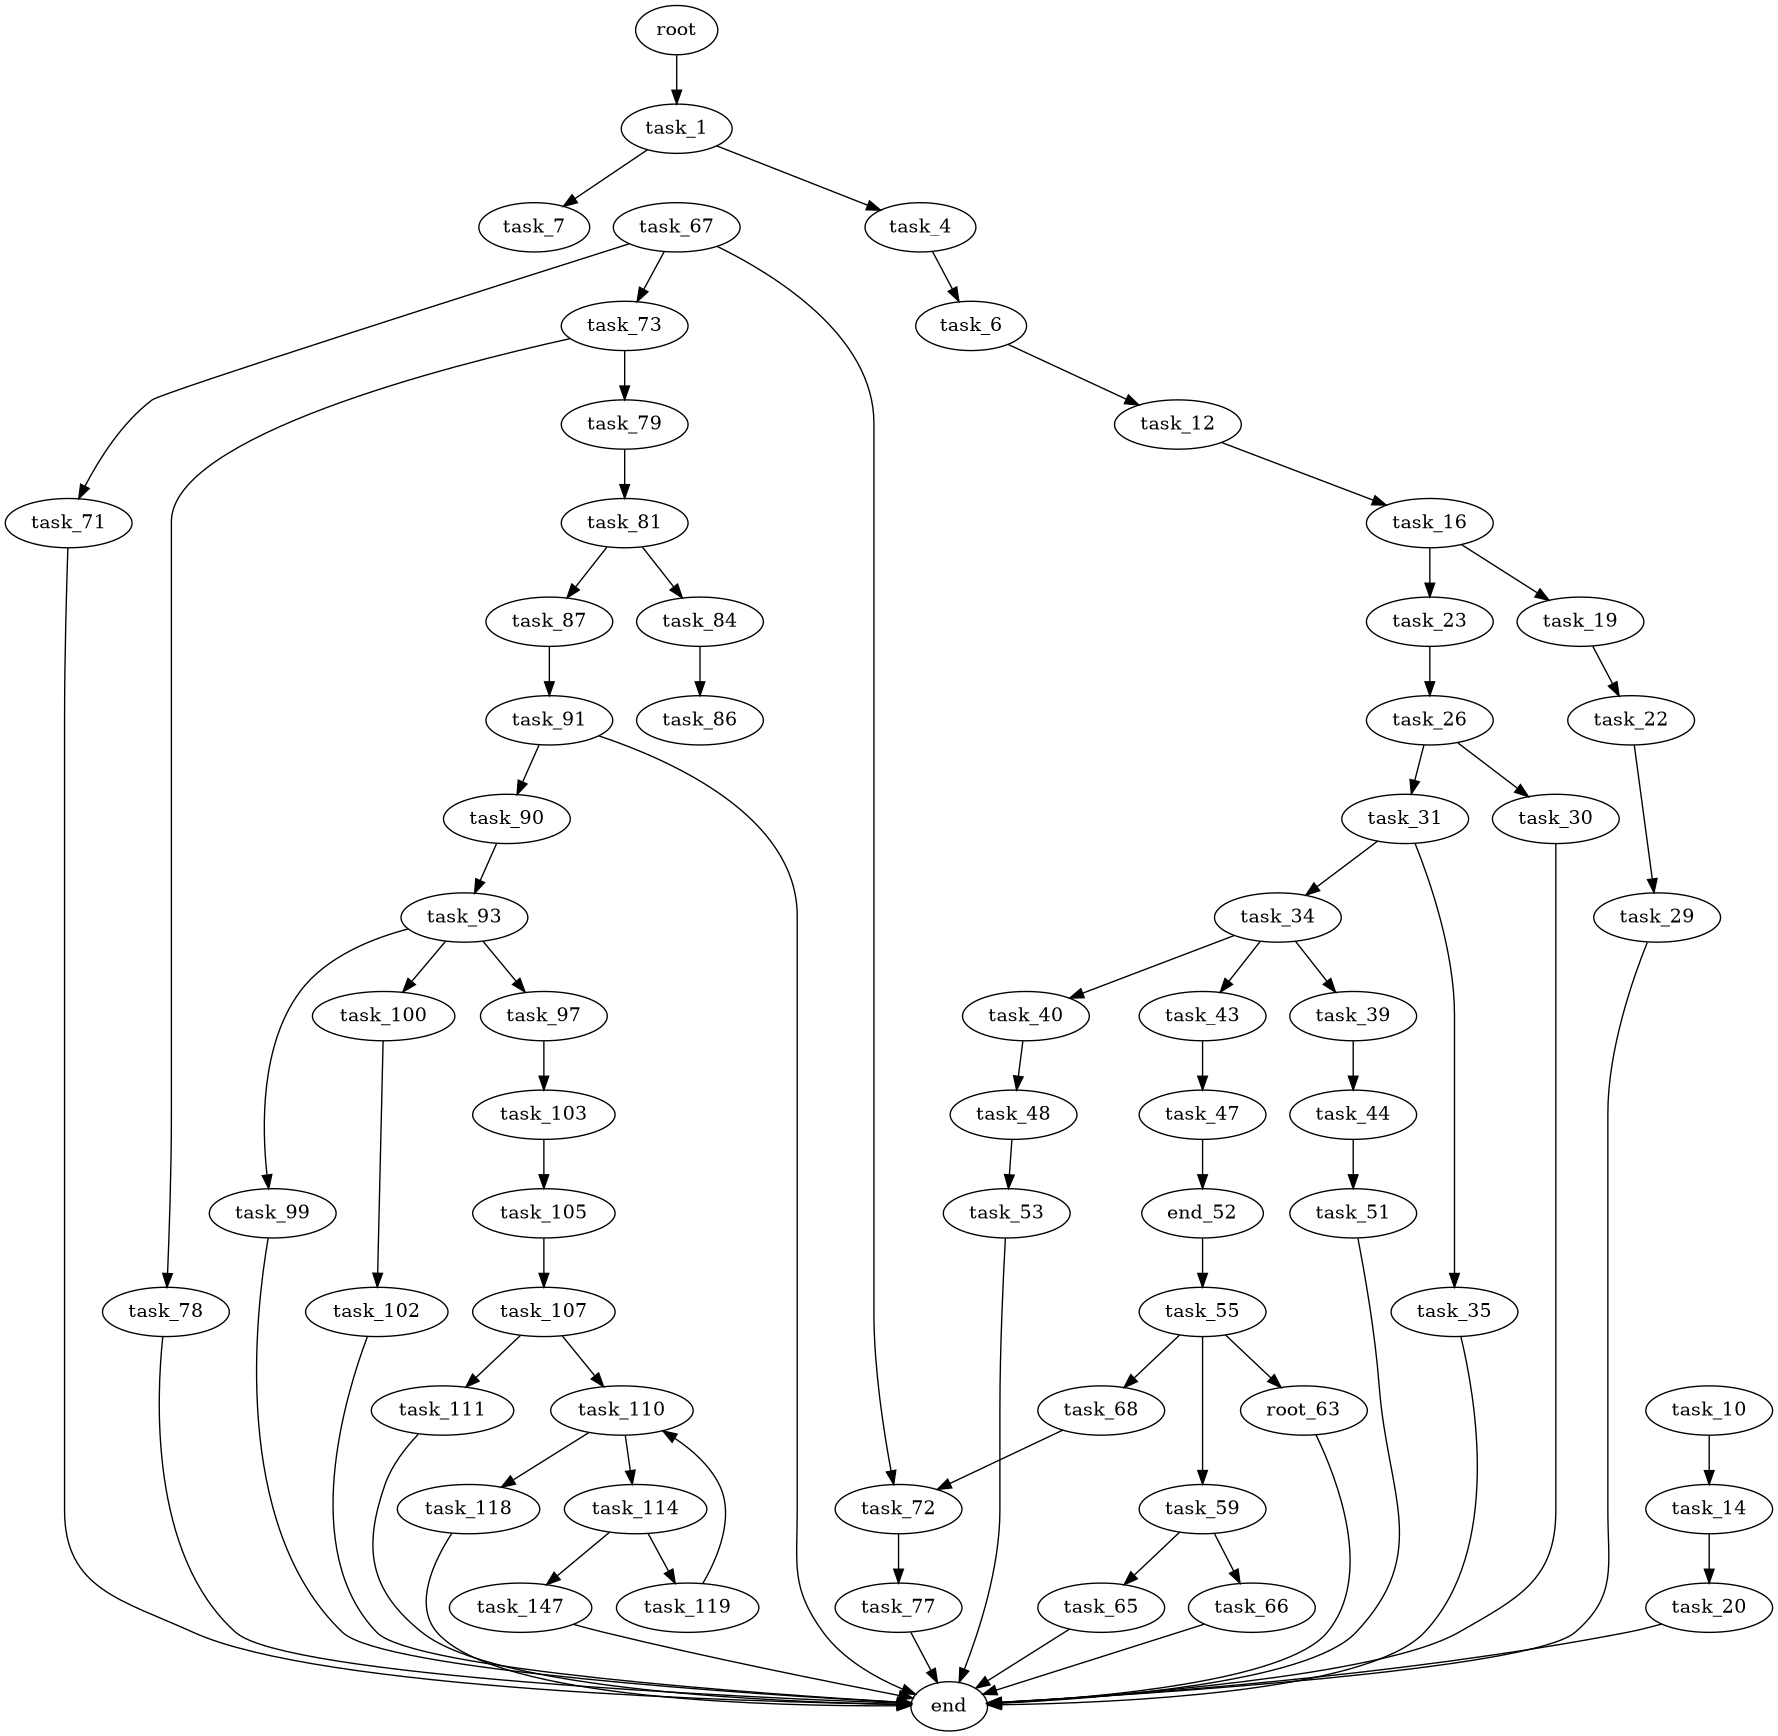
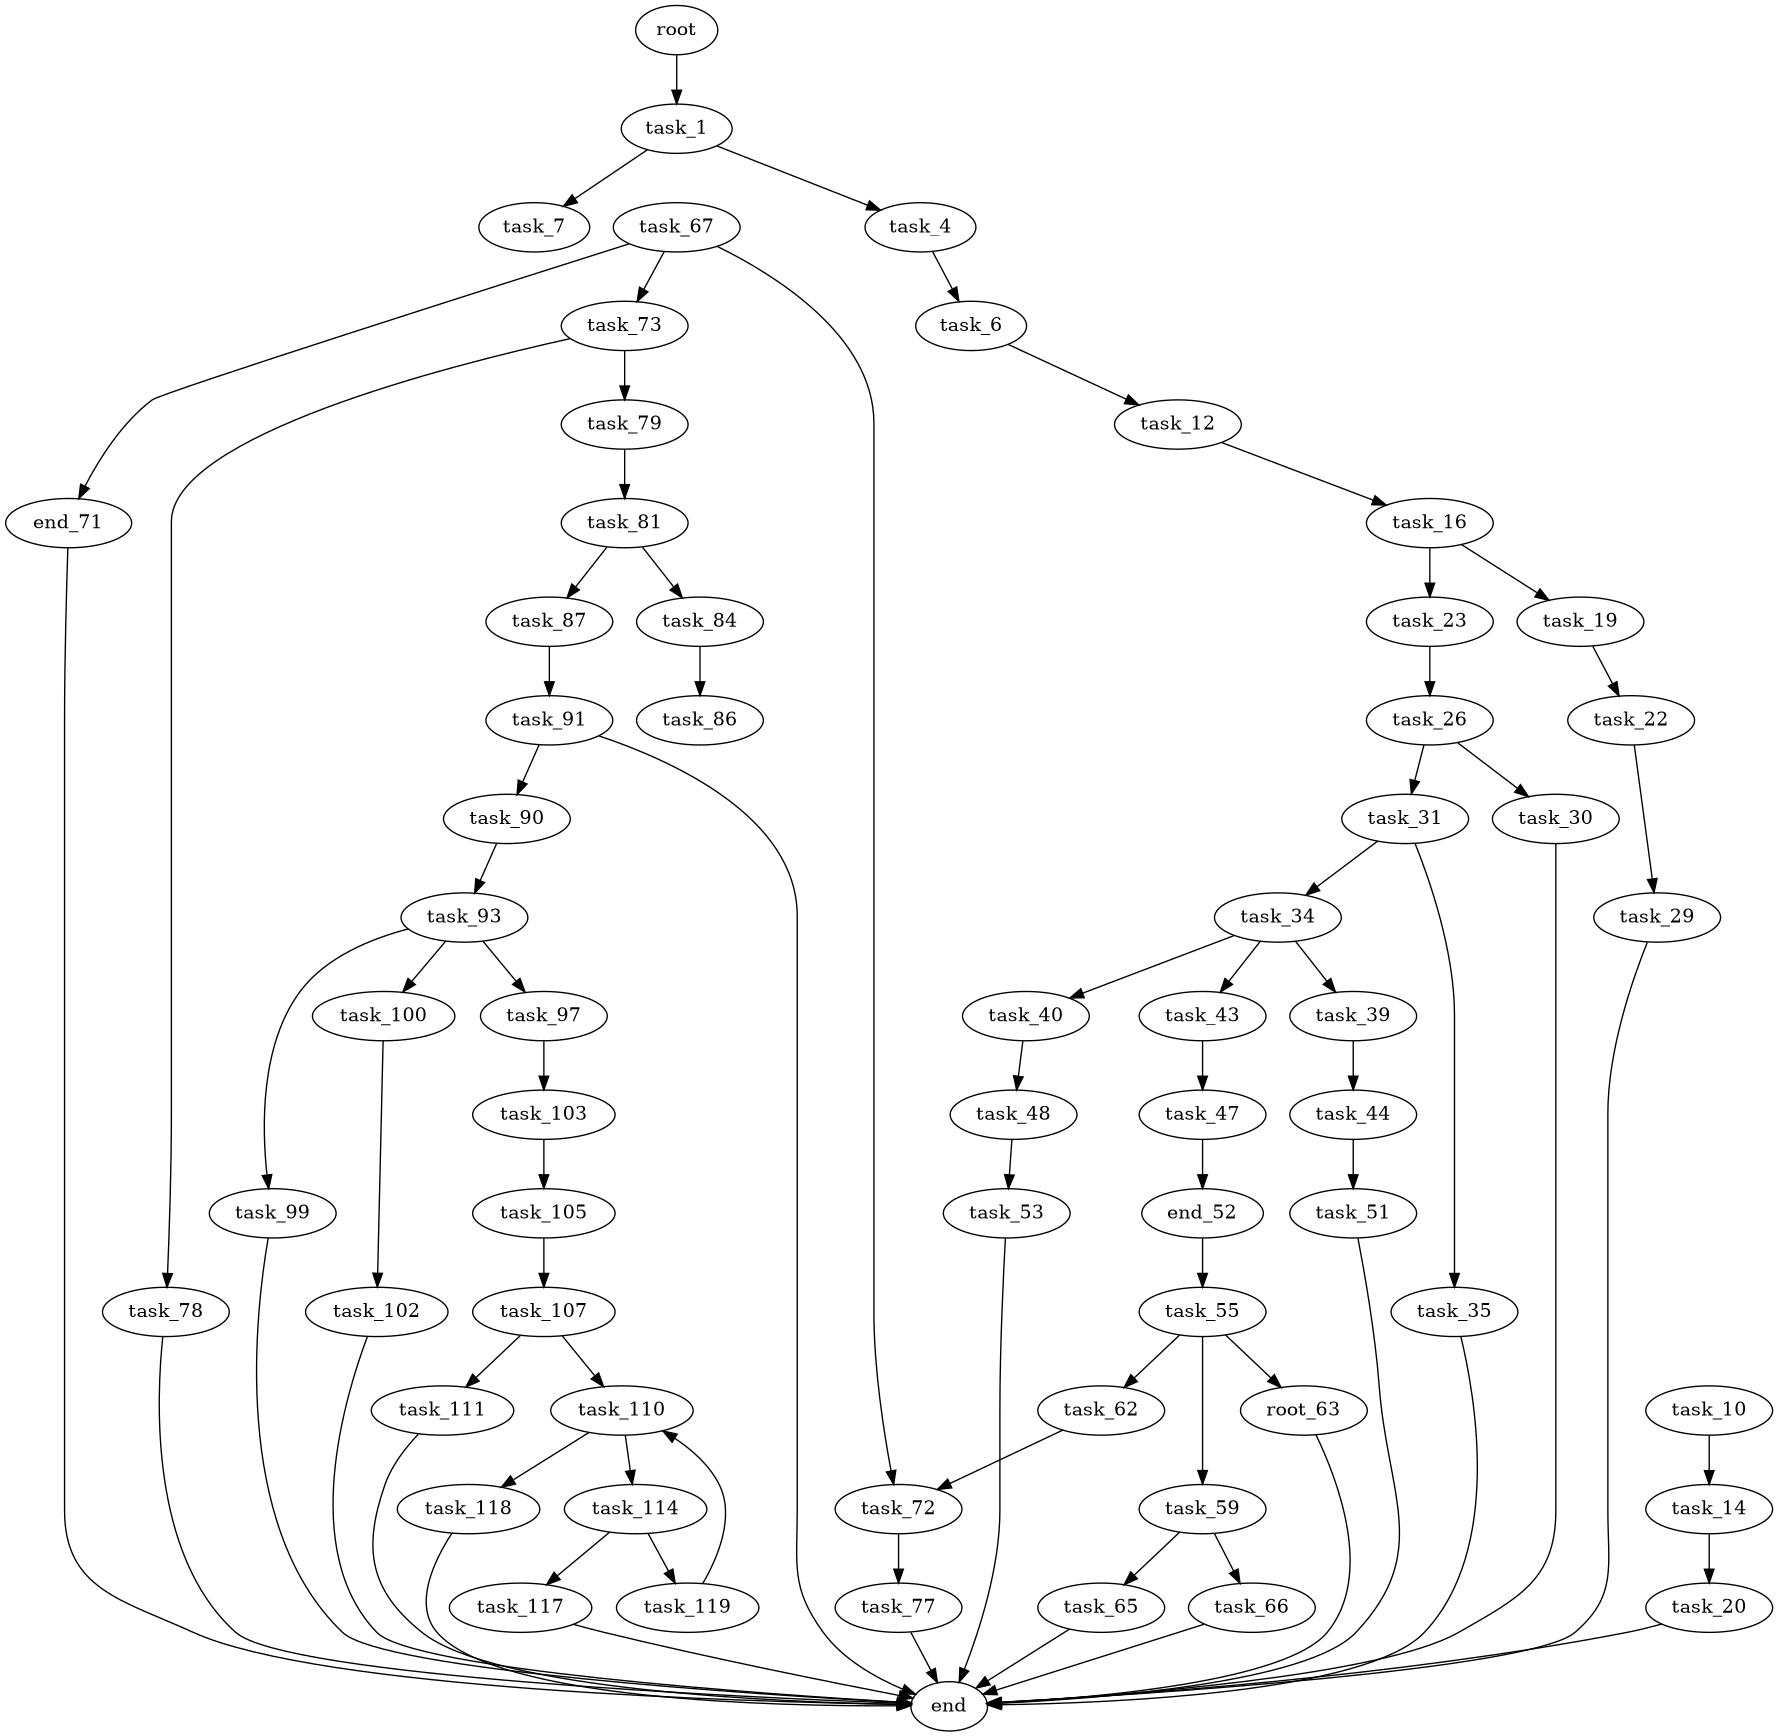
(69, 523) -> (69, 523)
(1101, 1411) -> (1101, 1411)
(521, 1608) -> (521, 1608)
